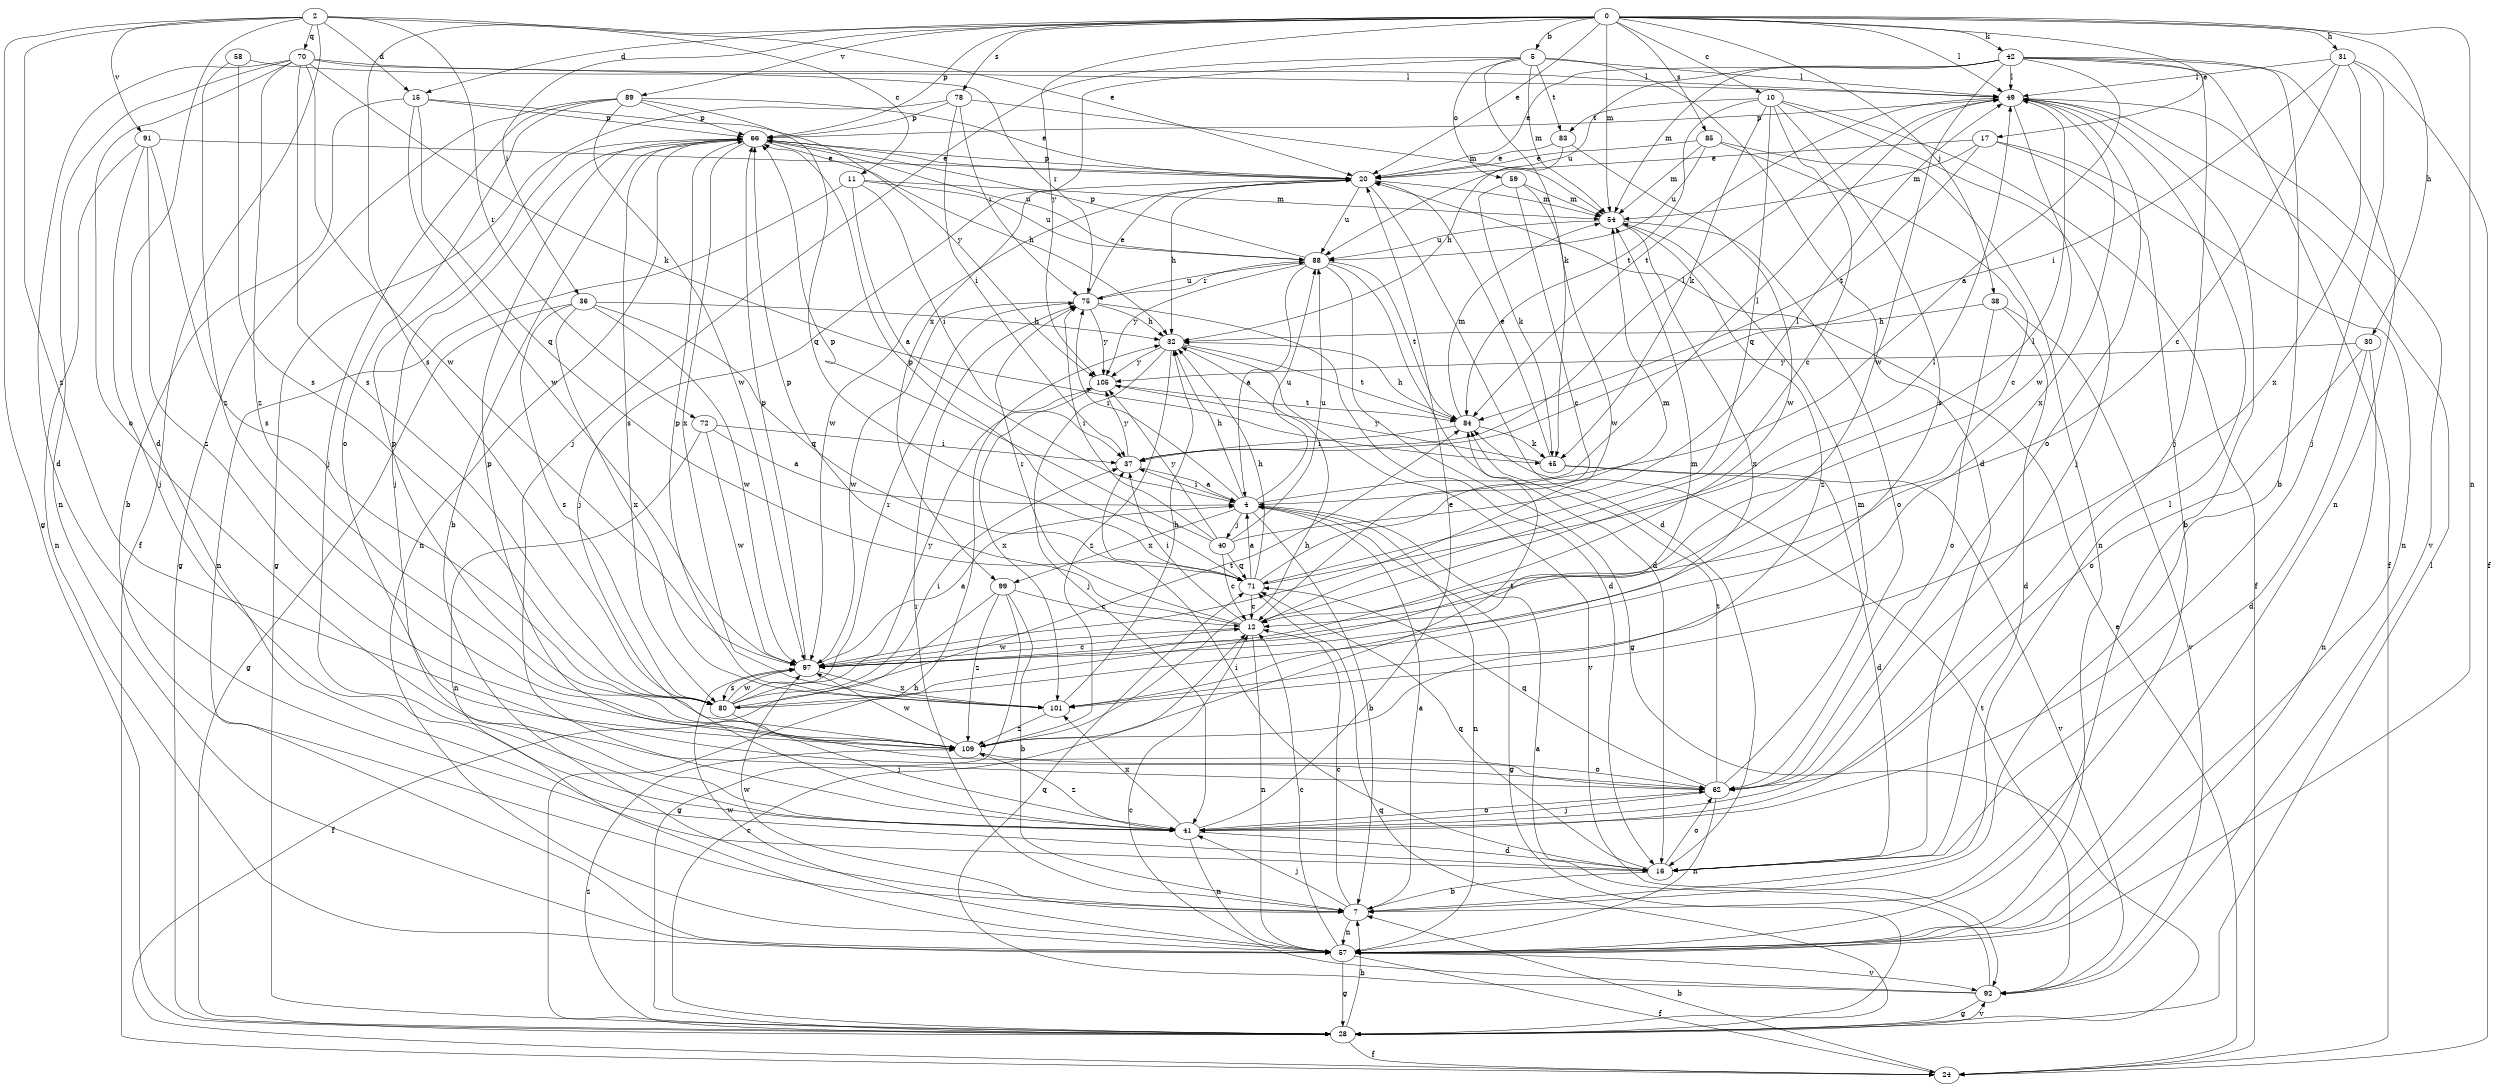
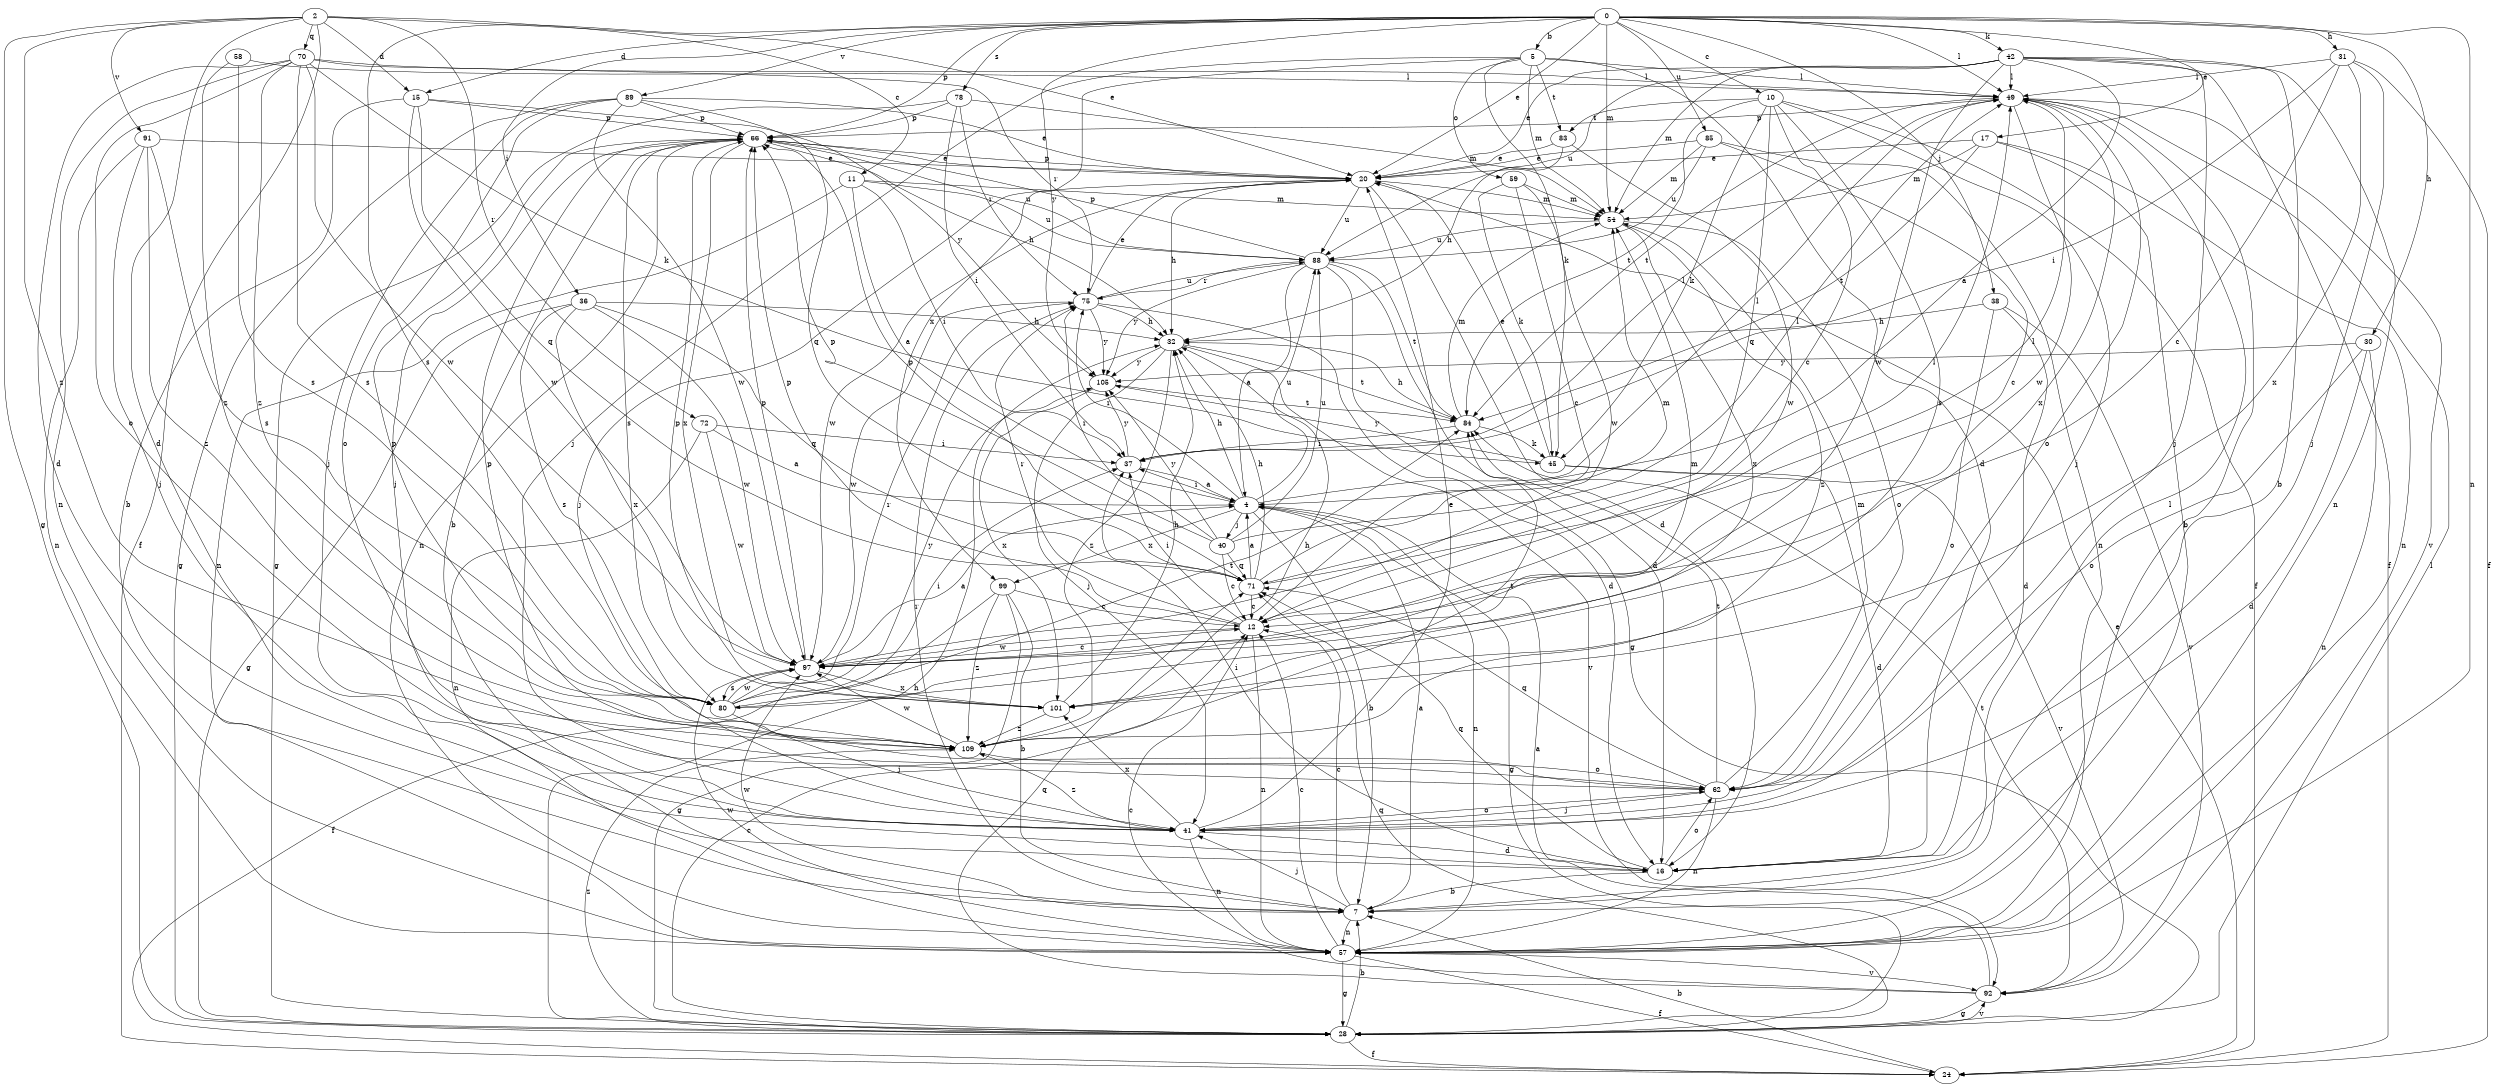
(1679, 78) -> (1679, 78)
